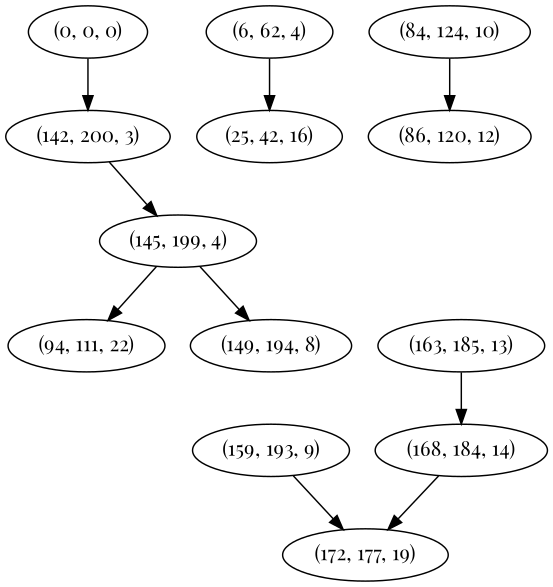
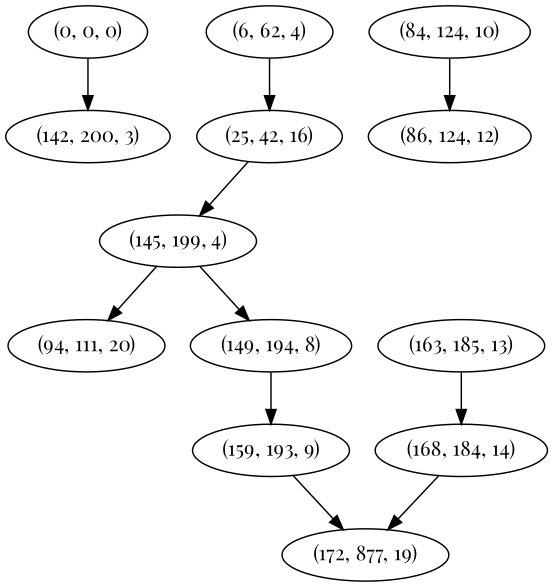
(450, 137) -> (450, 137)
(128, 183) -> (229, 183)
(87, 346) -> (87, 346)
none -> (271, 391)
(365, 555) -> (365, 555)
